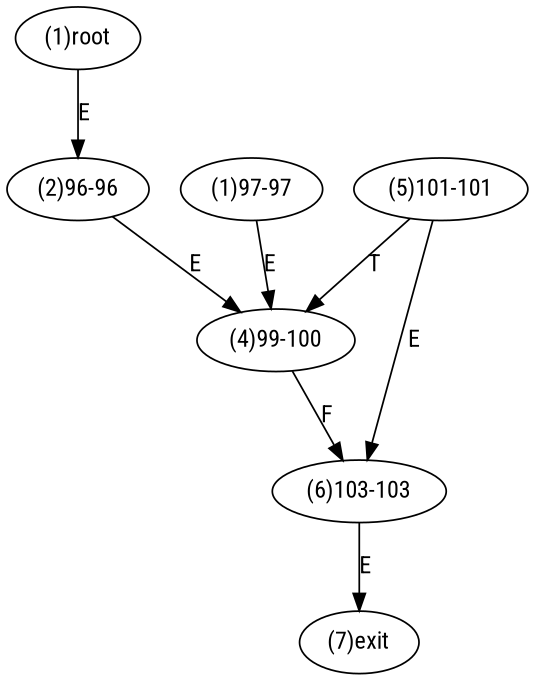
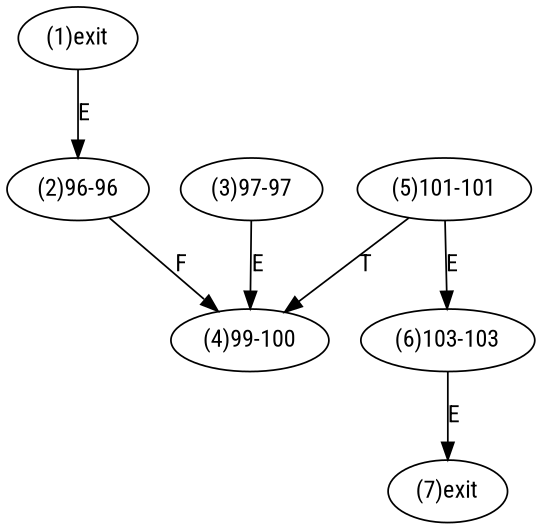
(78, 38) -> (78, 38)
(252, 189) -> (252, 189)
(195, 265) -> (181, 265)
(313, 408) -> none
